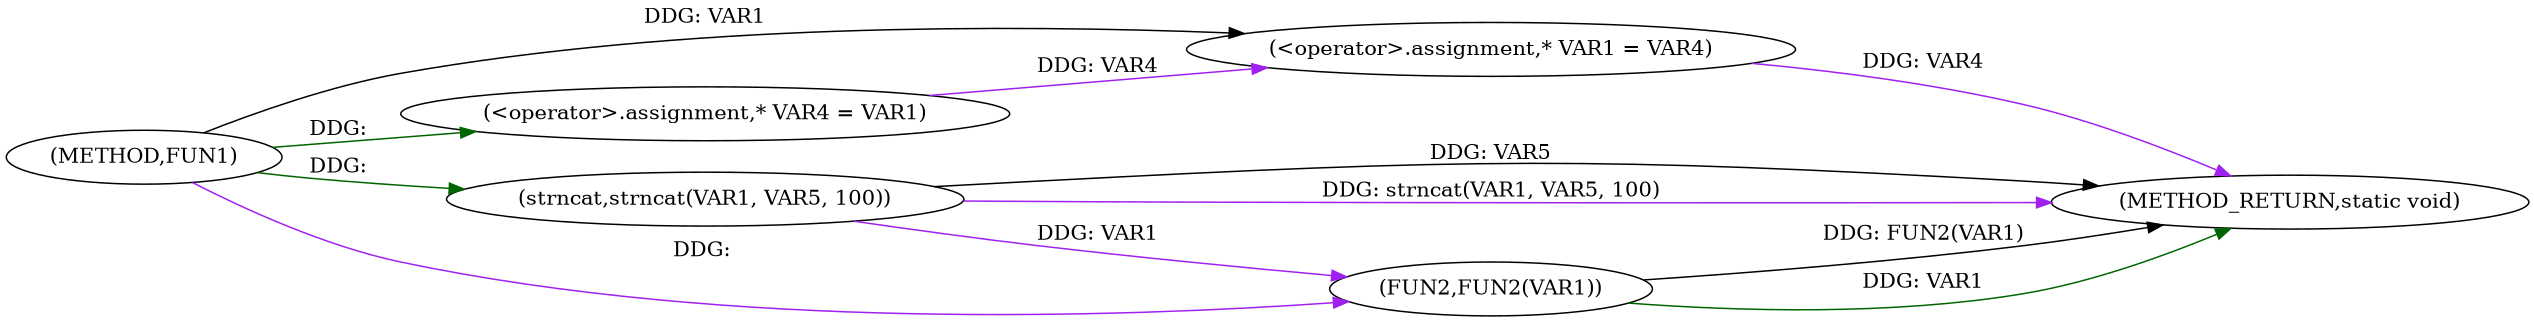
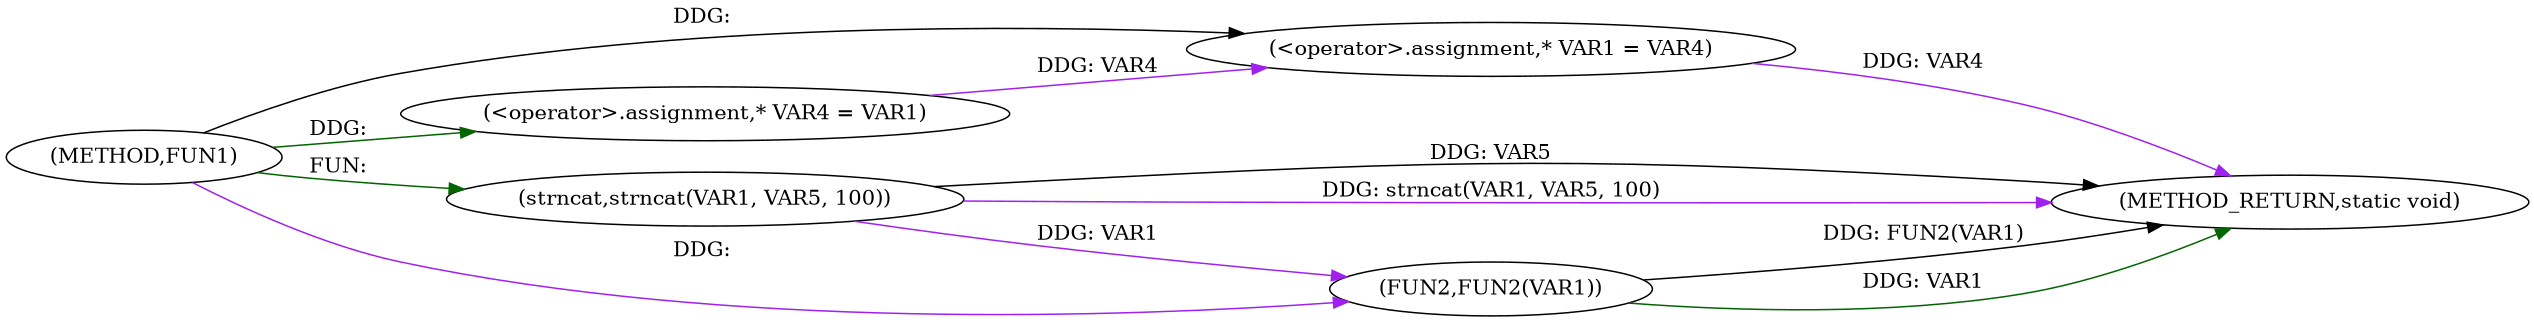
(705, 17) -> (705, 17)
(341, 167) -> (341, 167)
